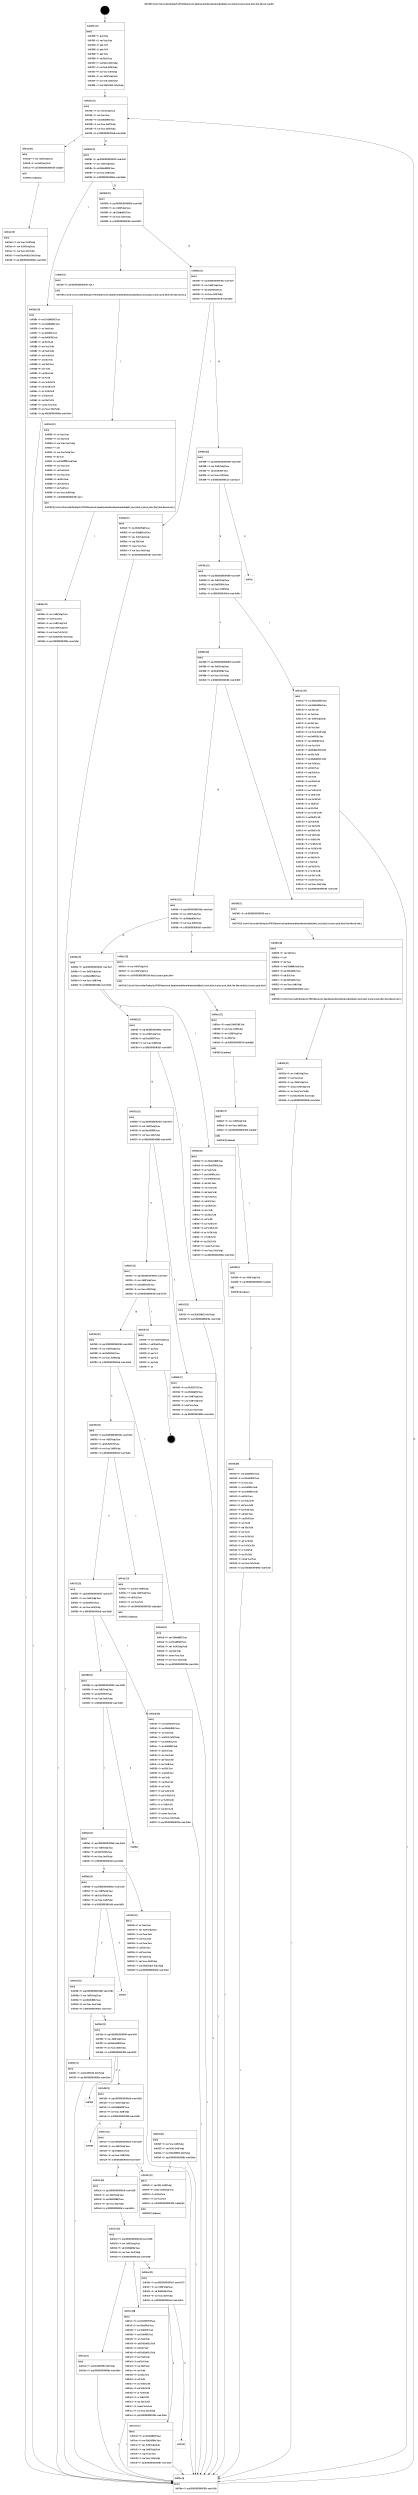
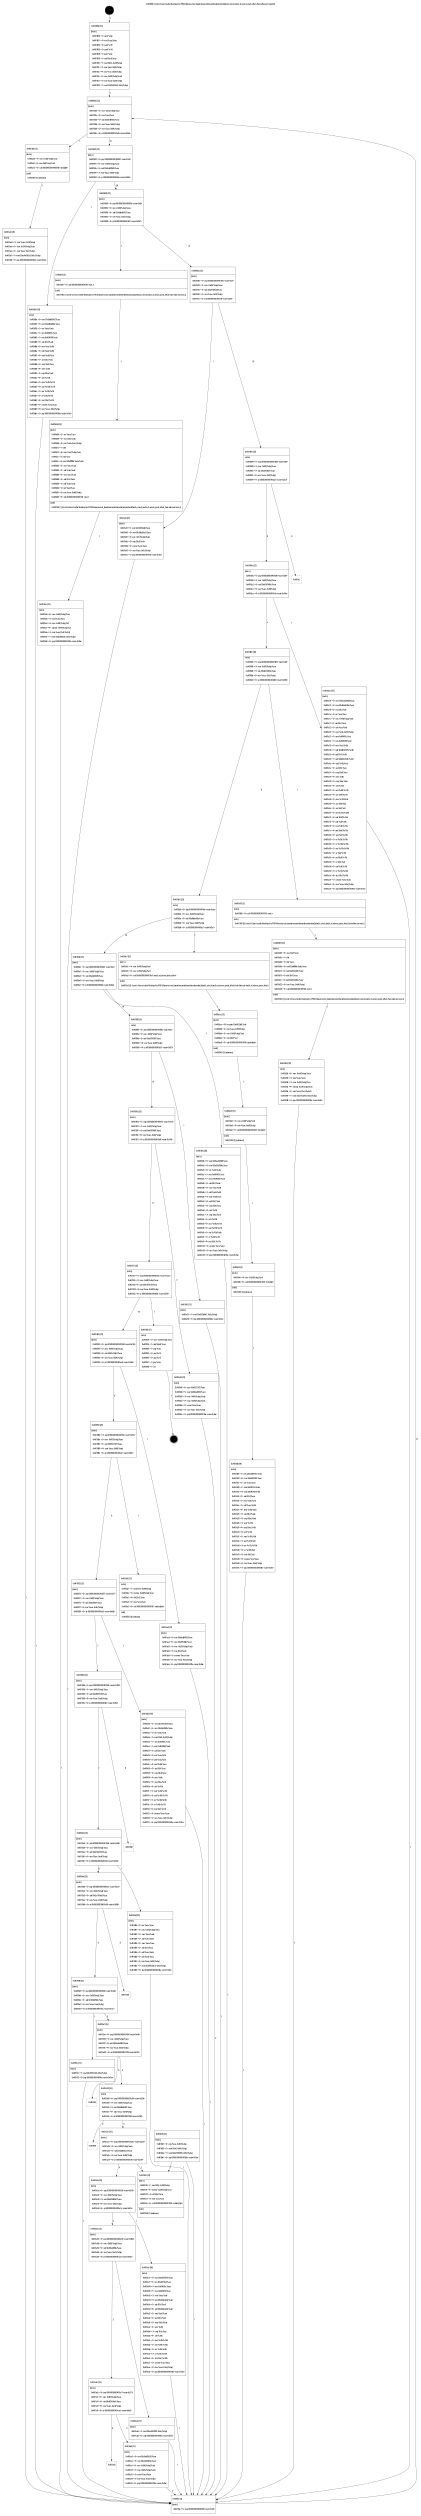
(136, 2283) -> (142, 2236)
